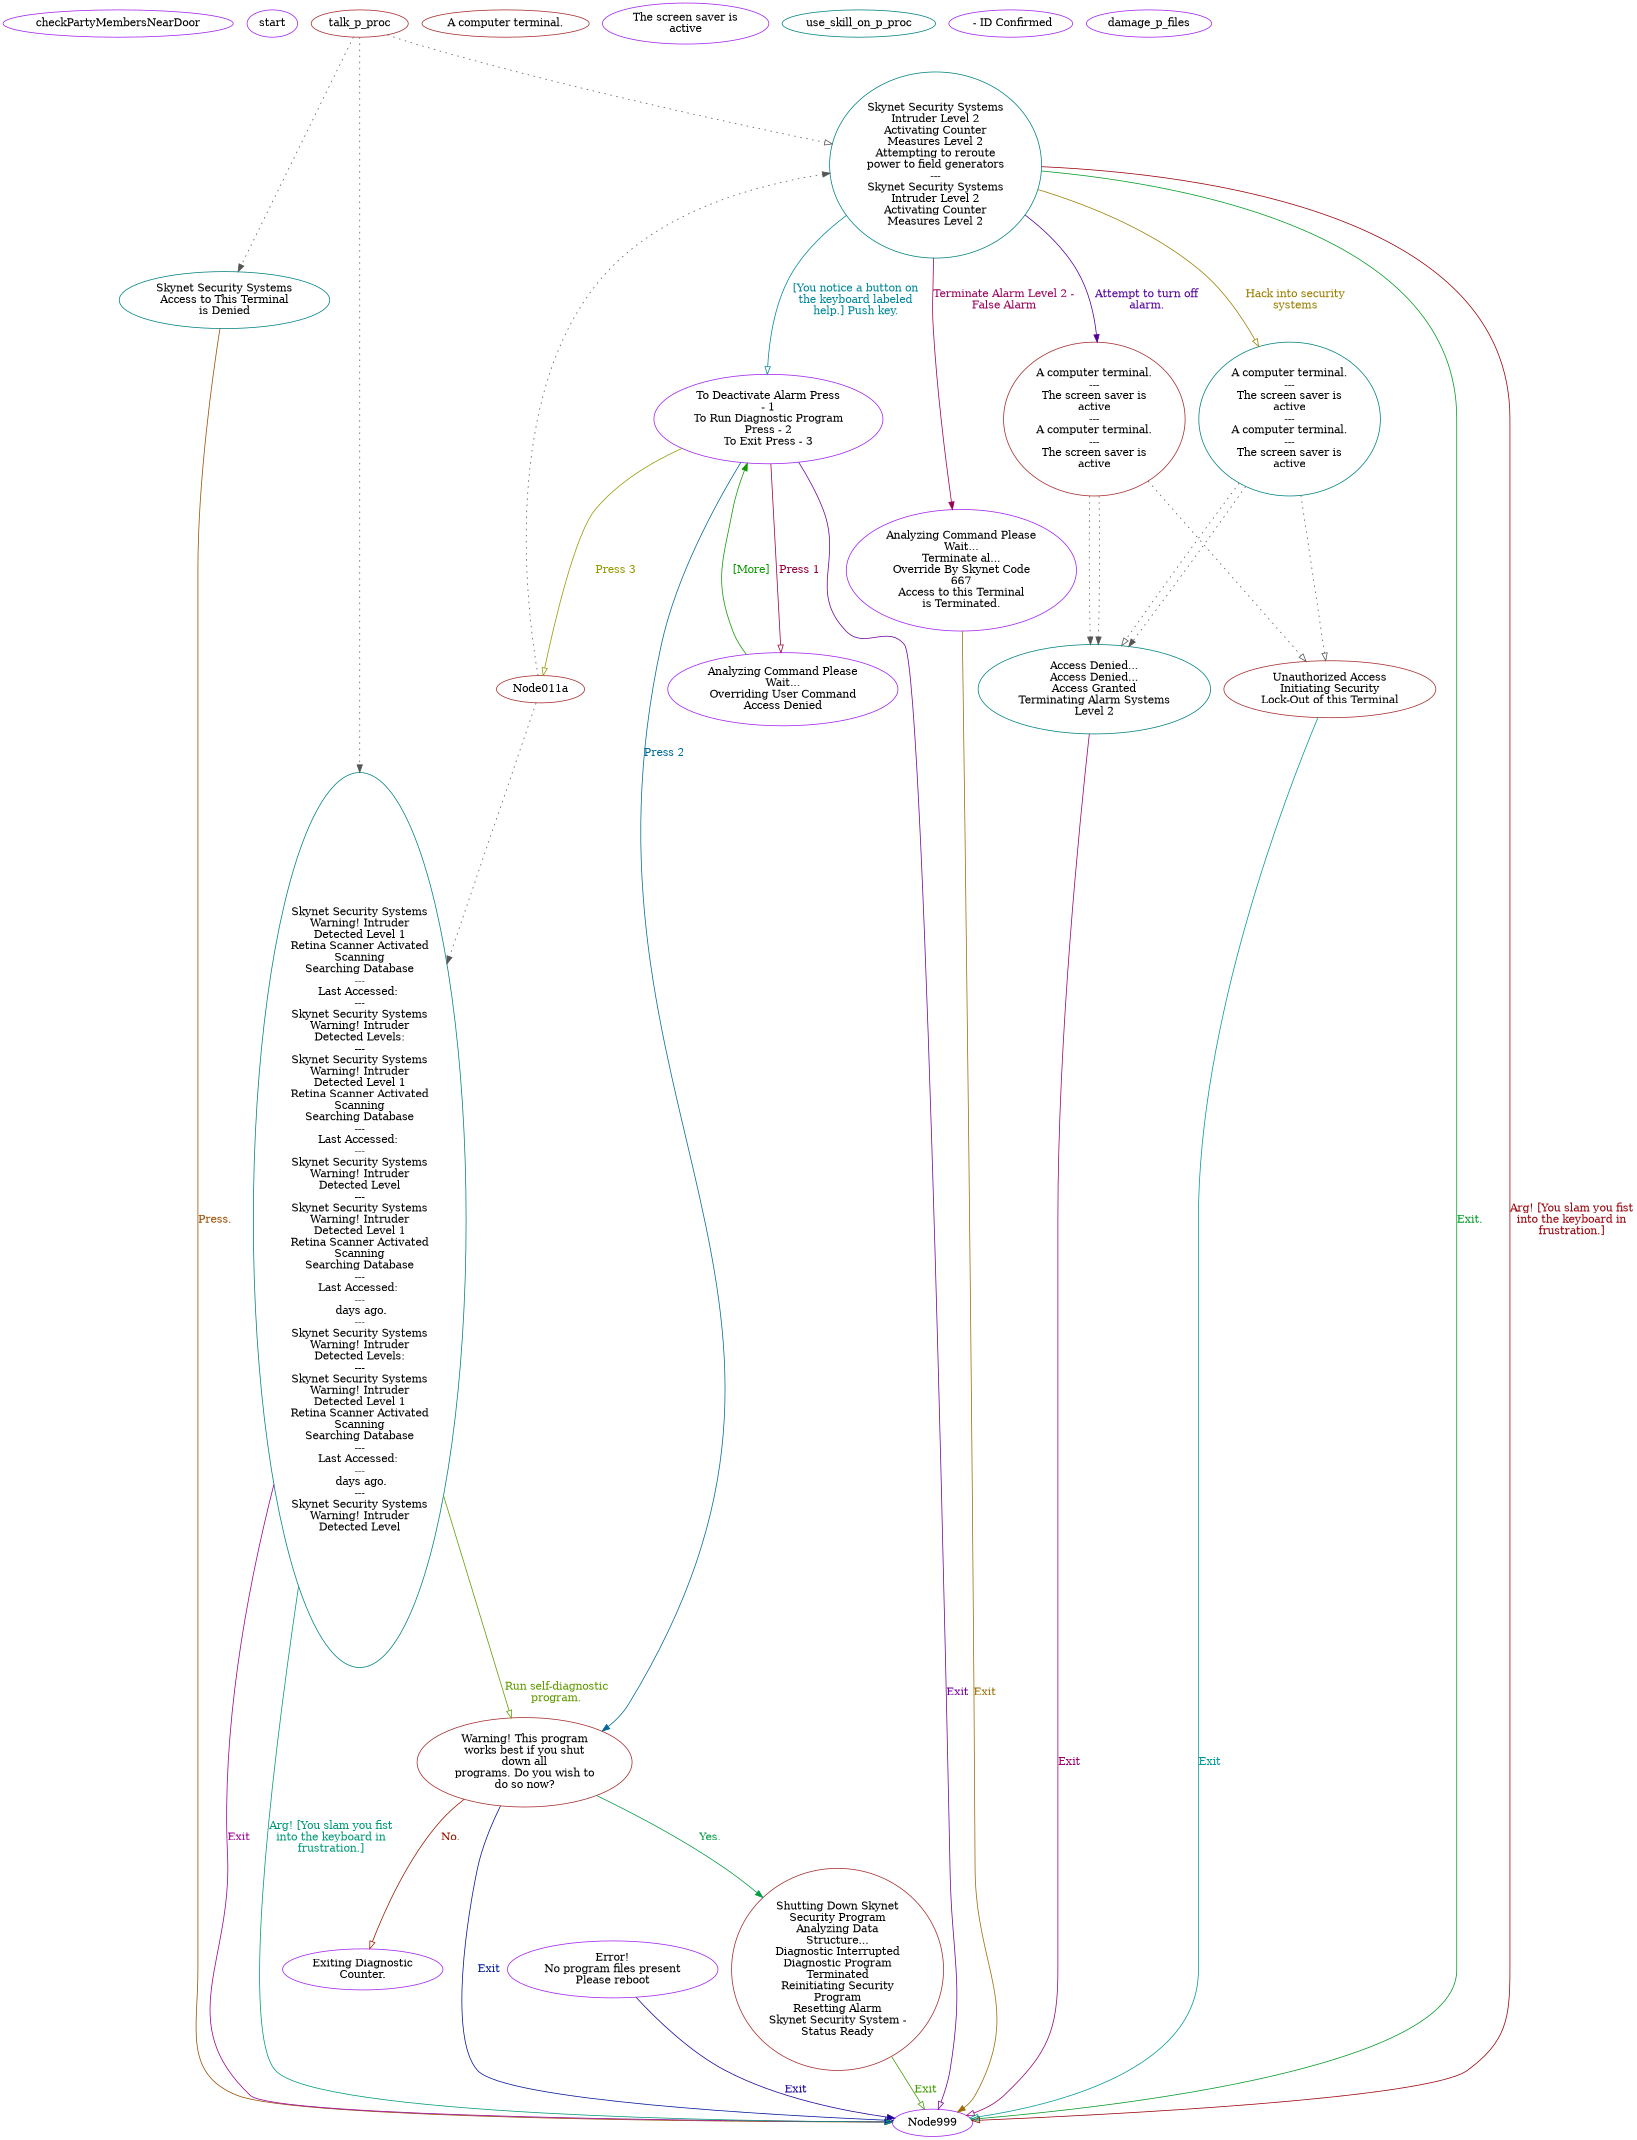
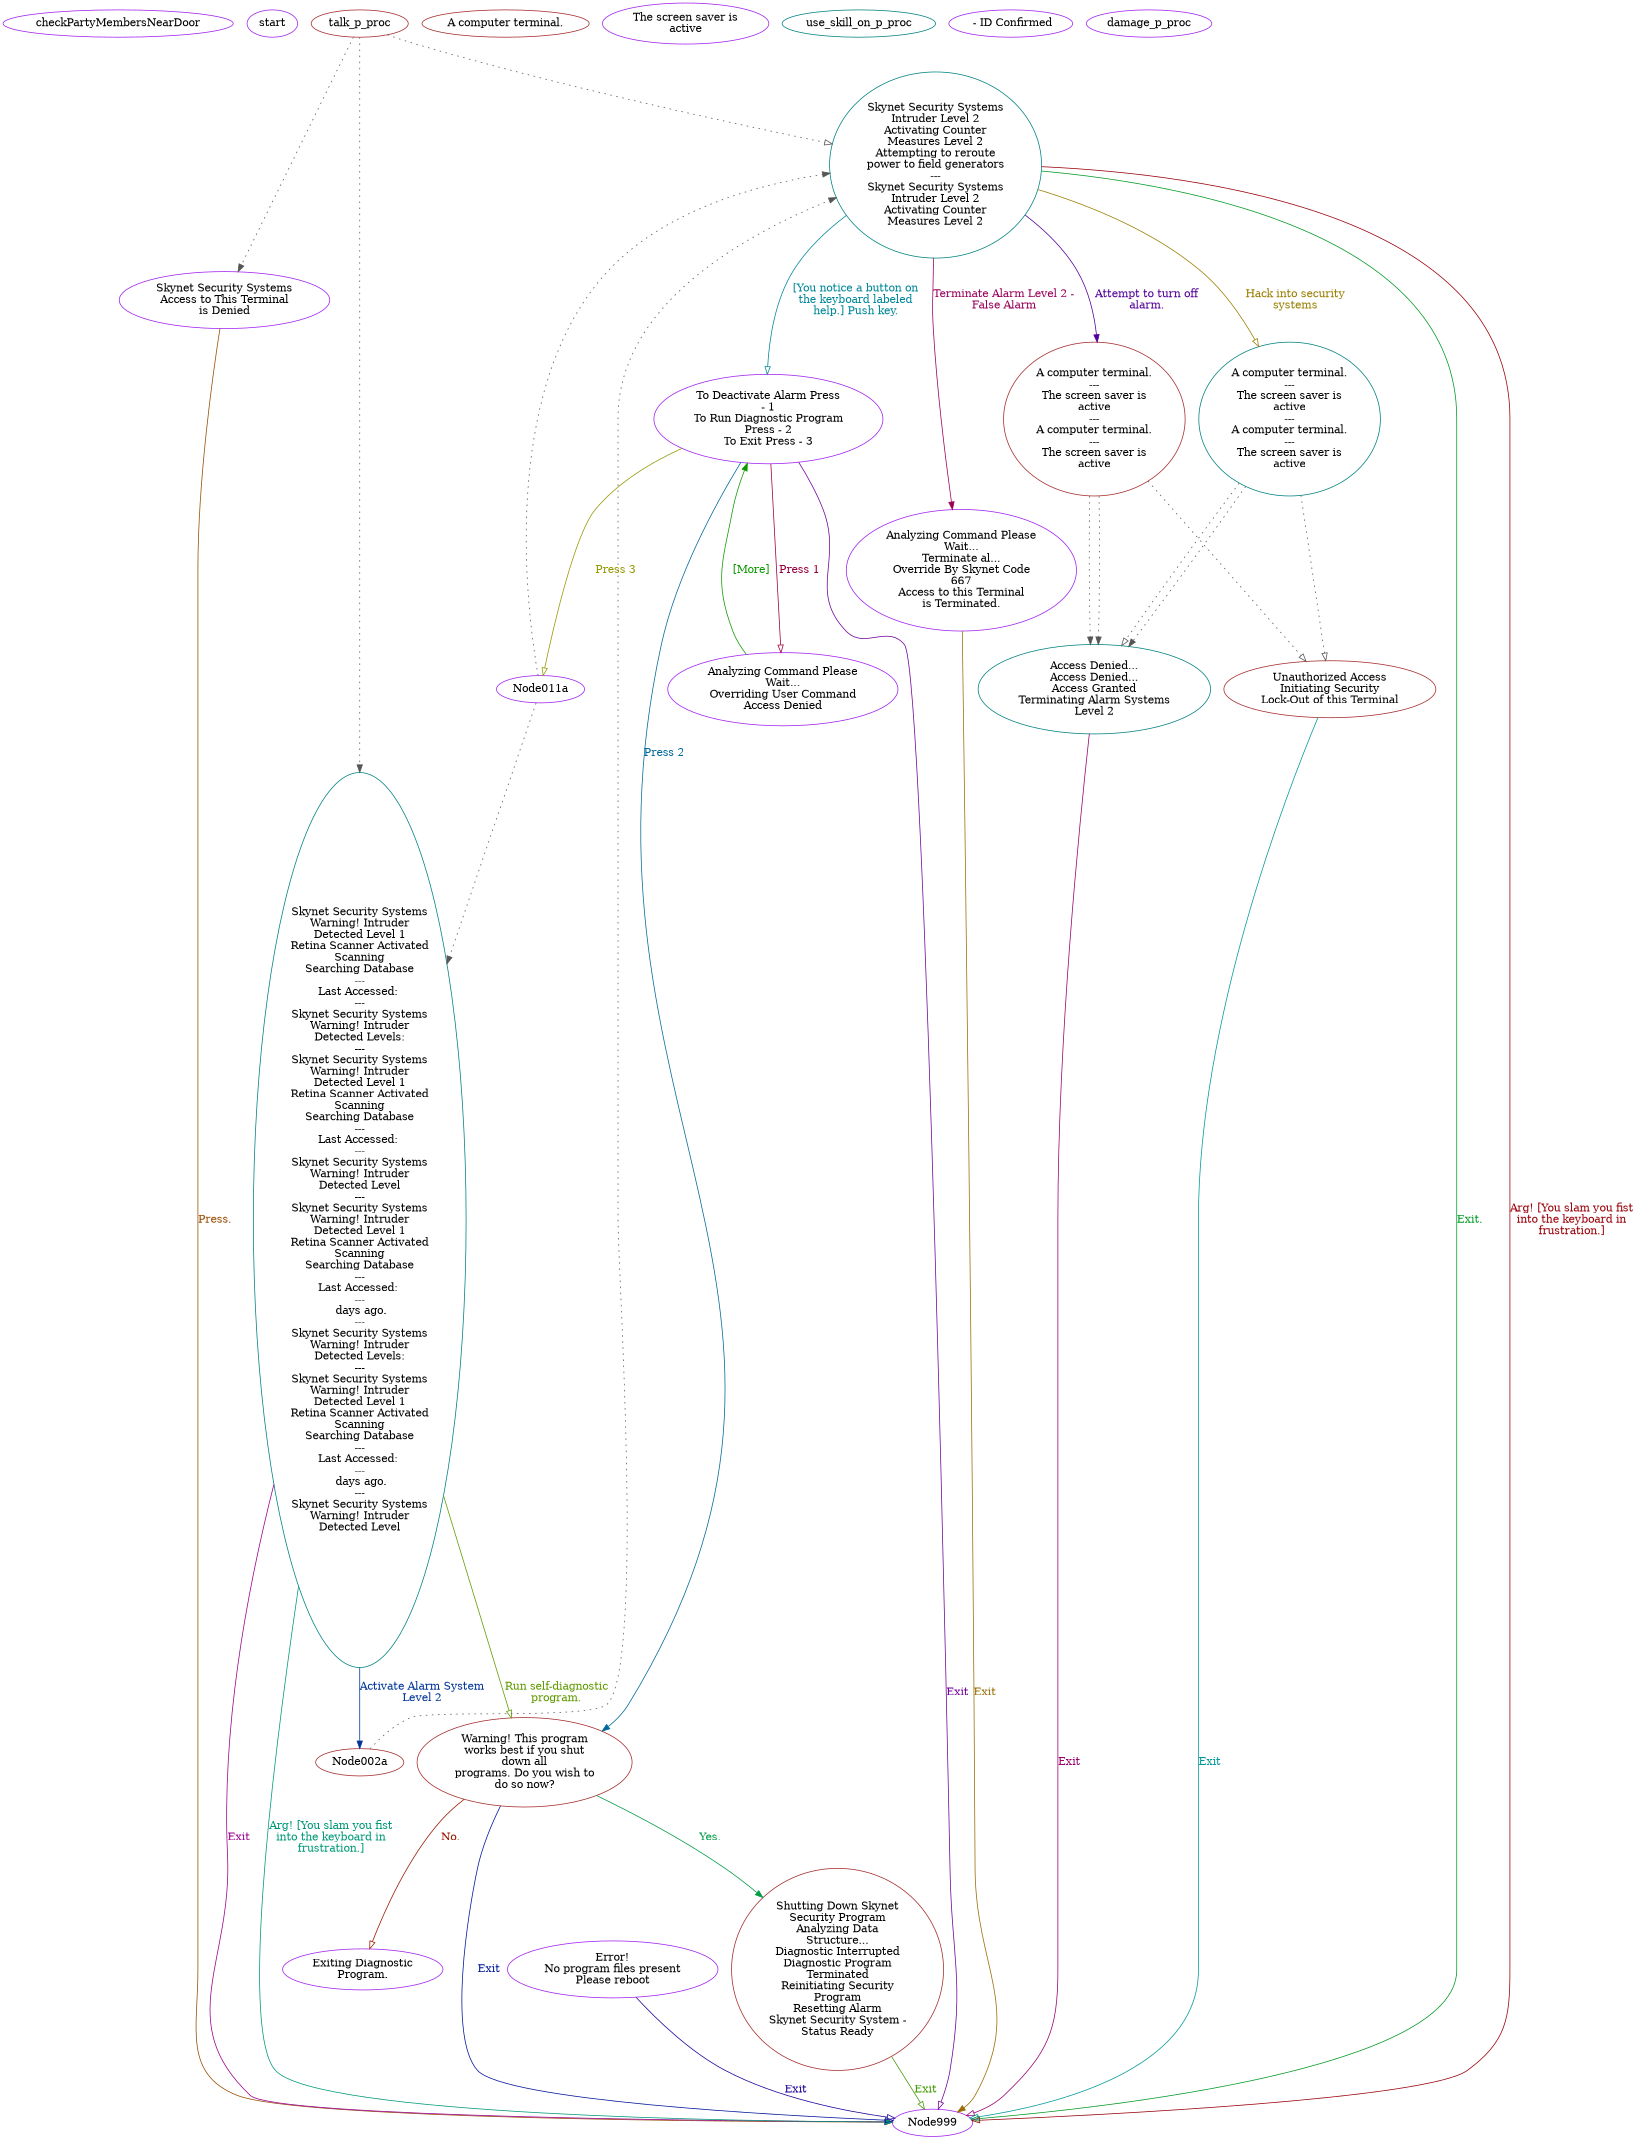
(1149, 24) -> (1149, 24)
(224, 300) -> (224, 300)
(541, 689) -> (541, 689)
none -> (360, 1762)
(363, 1969) -> (363, 1969)
(750, 2082) -> (750, 2082)
